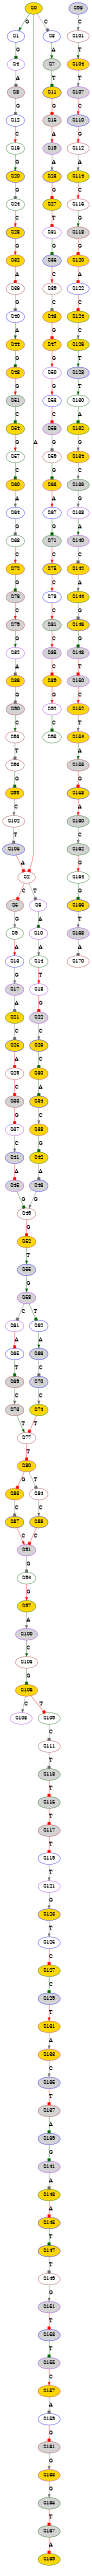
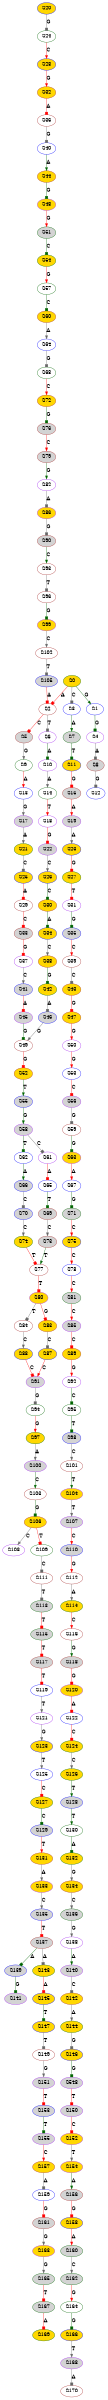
(15, 149) -> none
(78, 653) -> (72, 2083)
(78, 694) -> (72, 2123)
(15, 1002) -> (23, 834)
none -> (72, 1422)
(49, 2179) -> (43, 1955)
